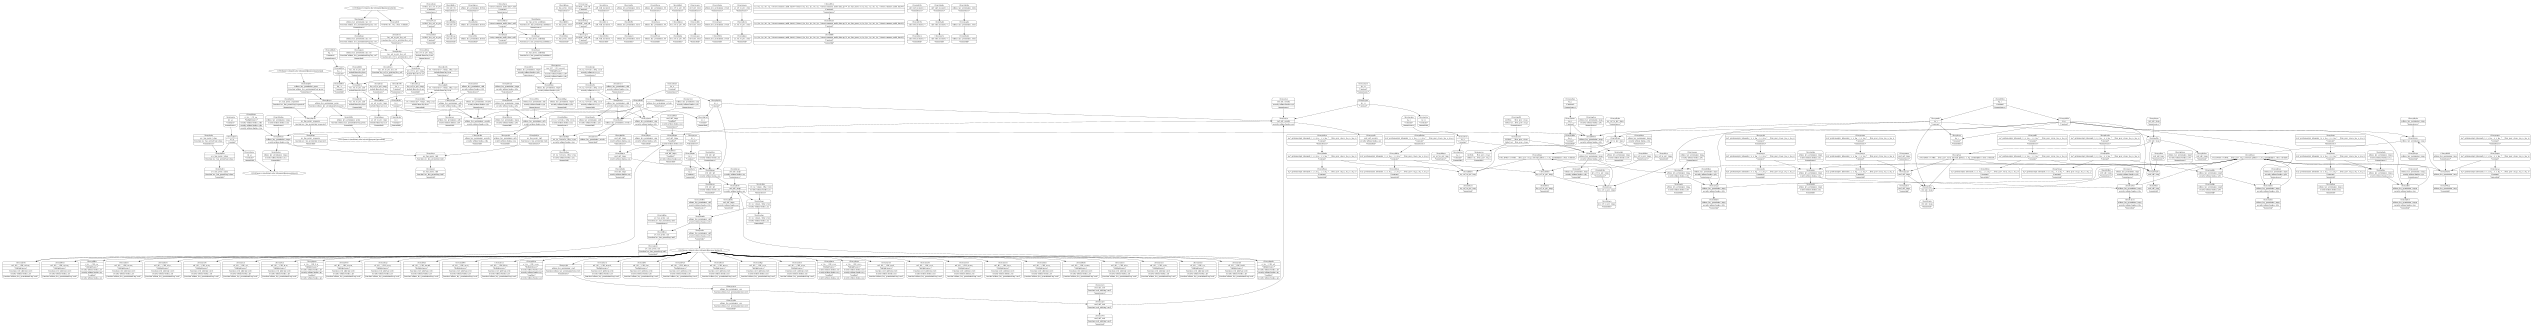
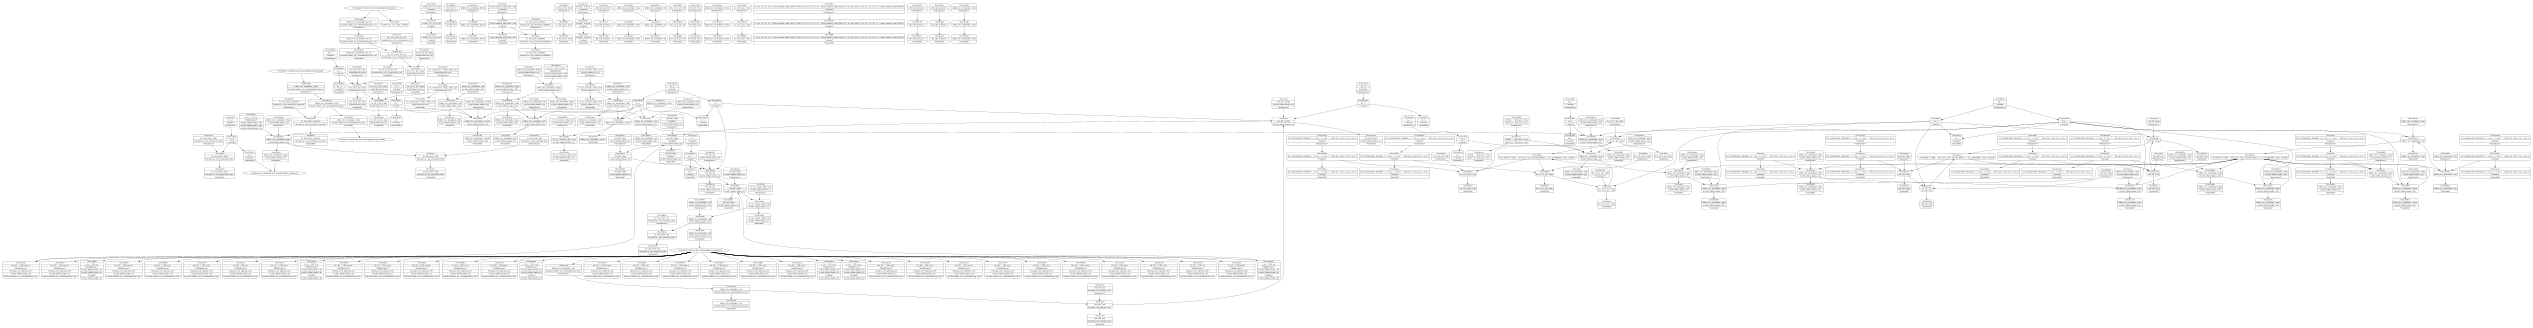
(629, 16) -> (643, 16)
(409, 95) -> (408, 95)
(1760, 140) -> none
